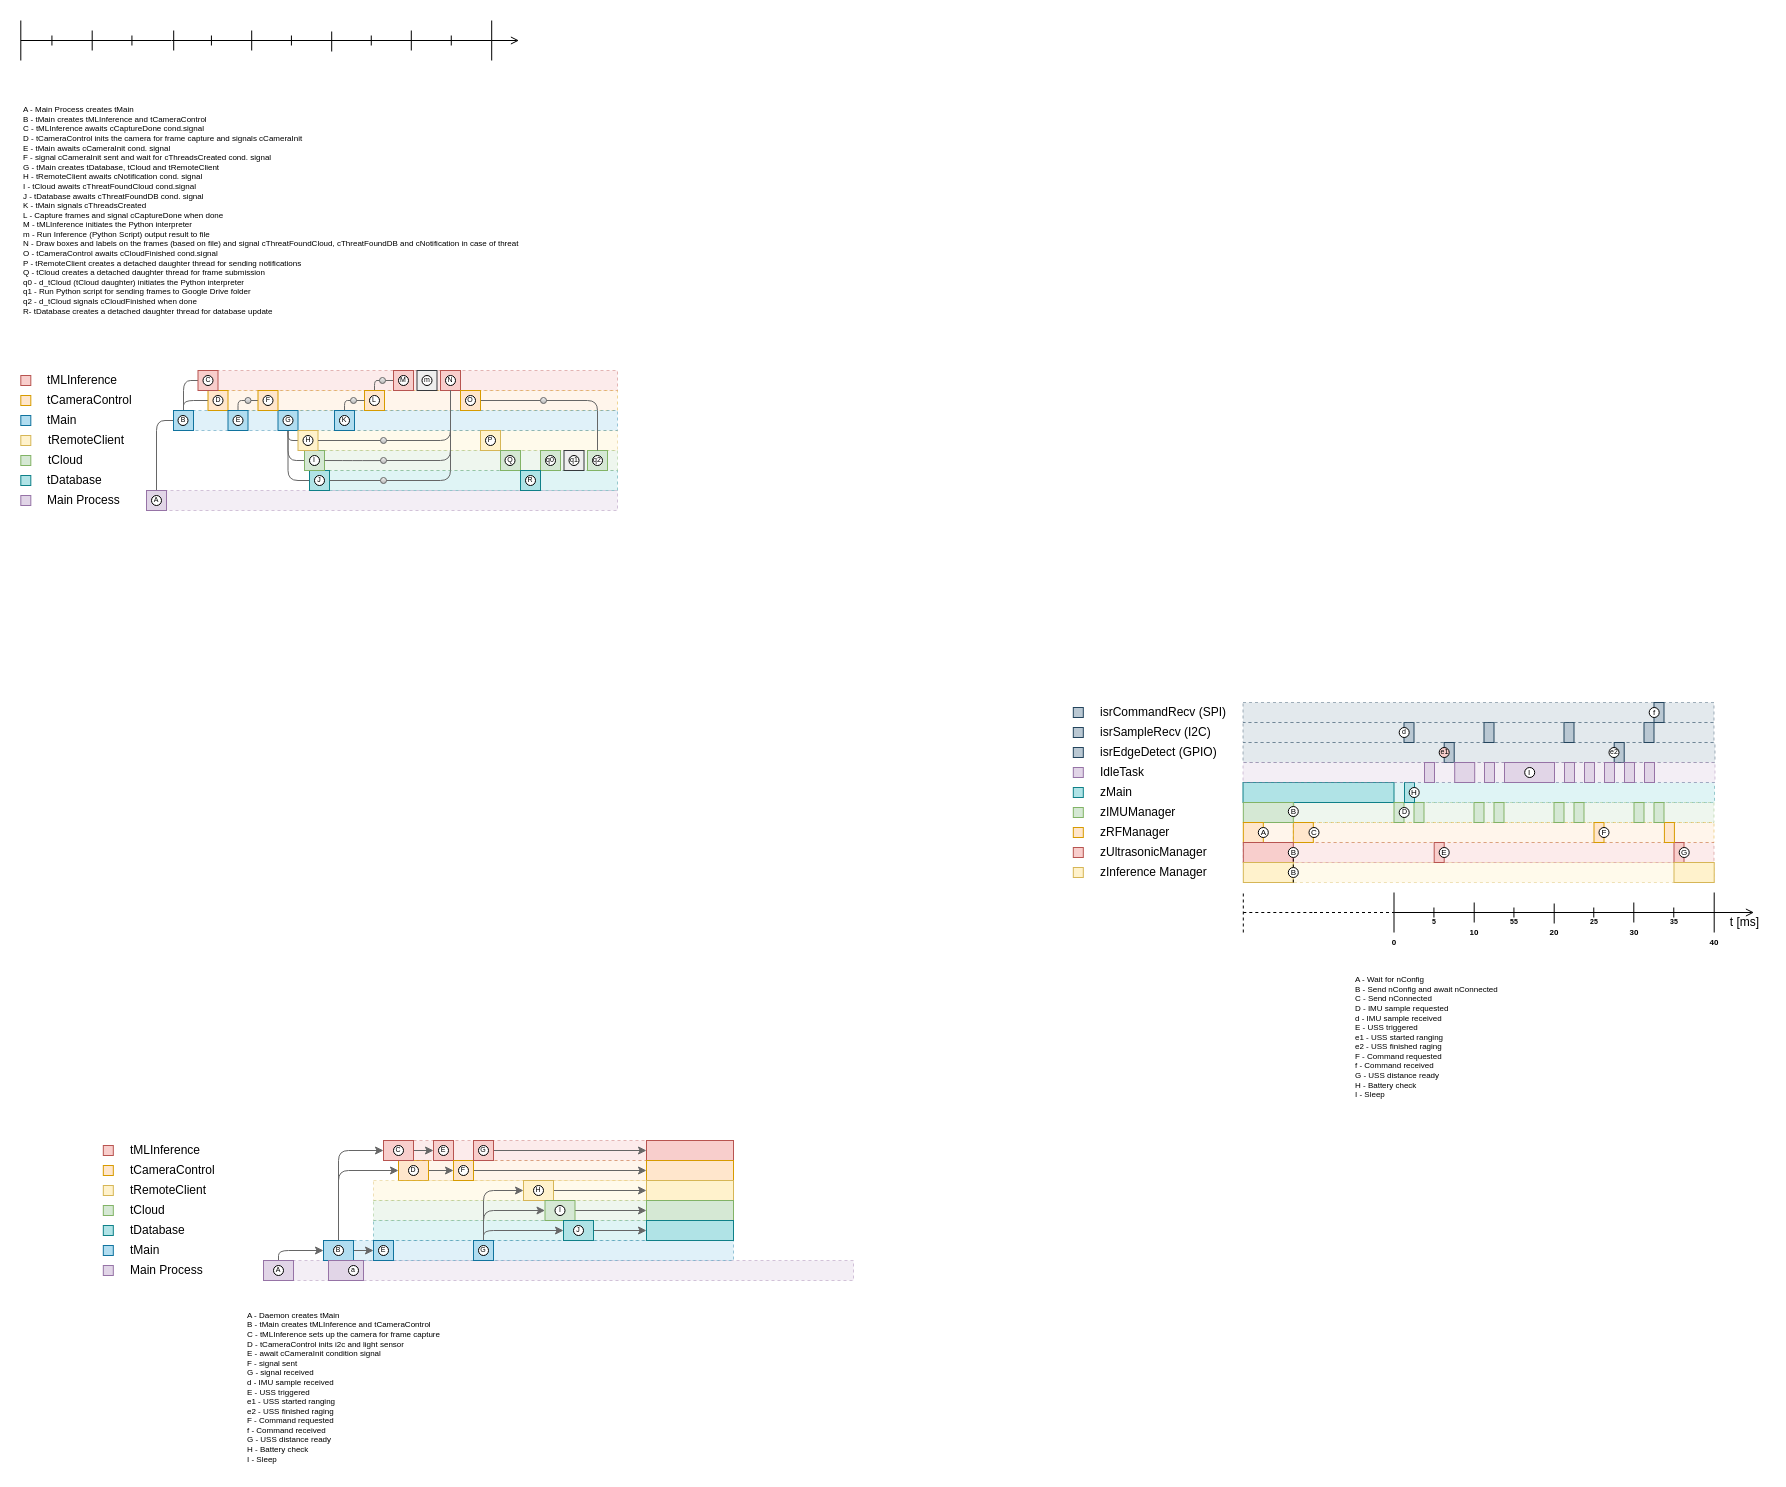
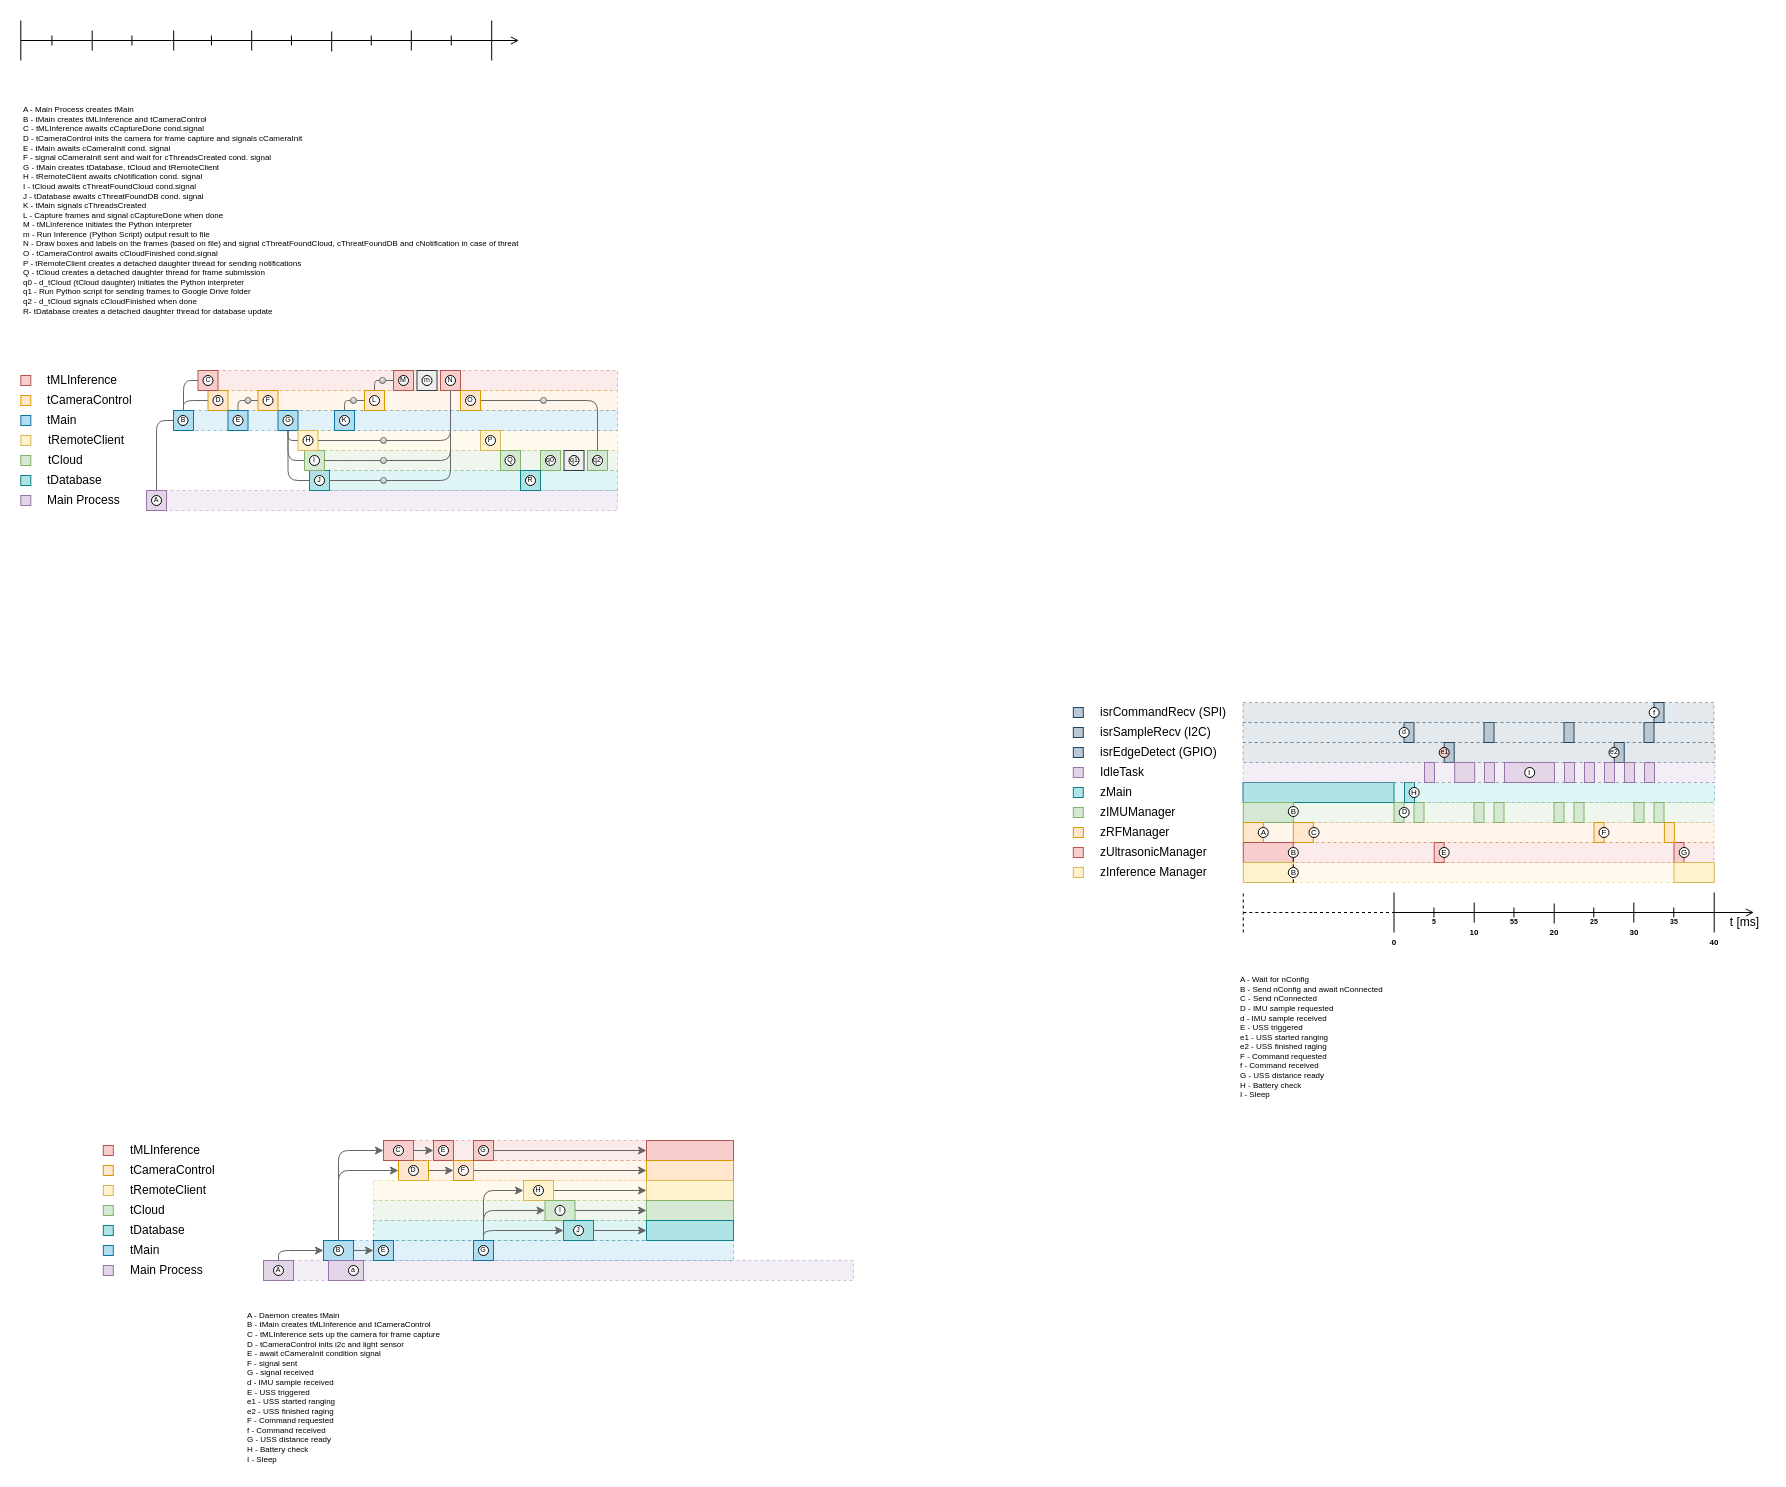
(1434, 1038) -> (1319, 1038)
